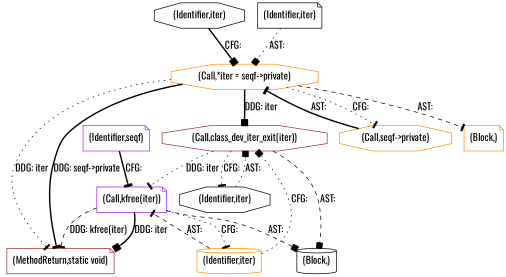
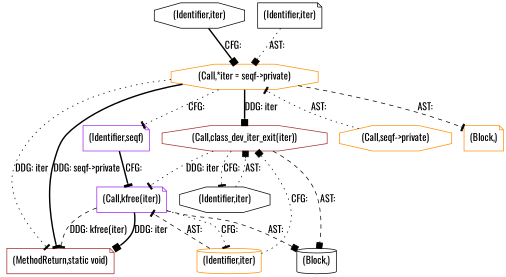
(331, 102) -> (182, 107)
(312, 113) -> (312, 113)
